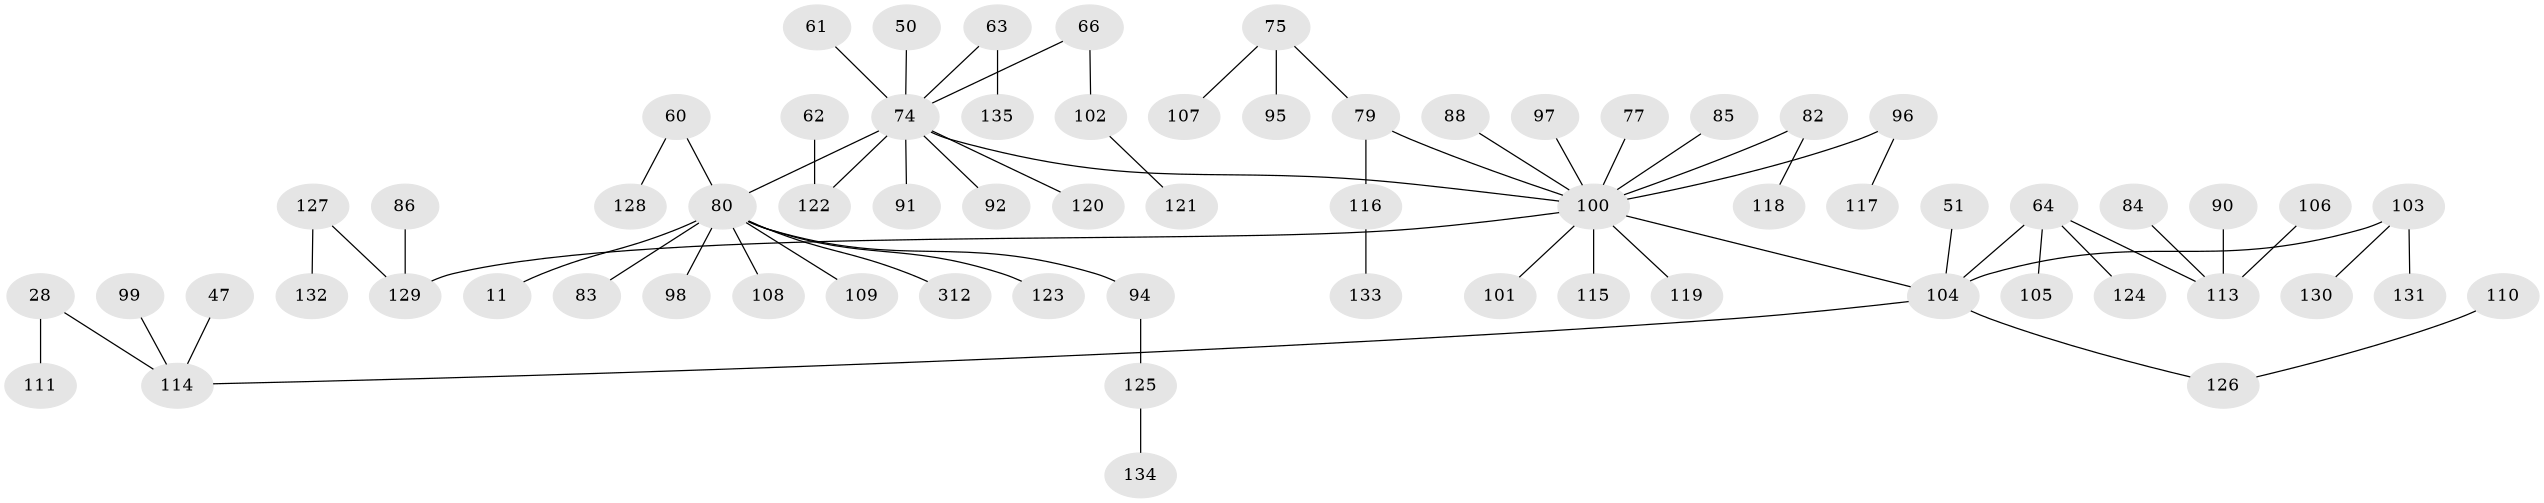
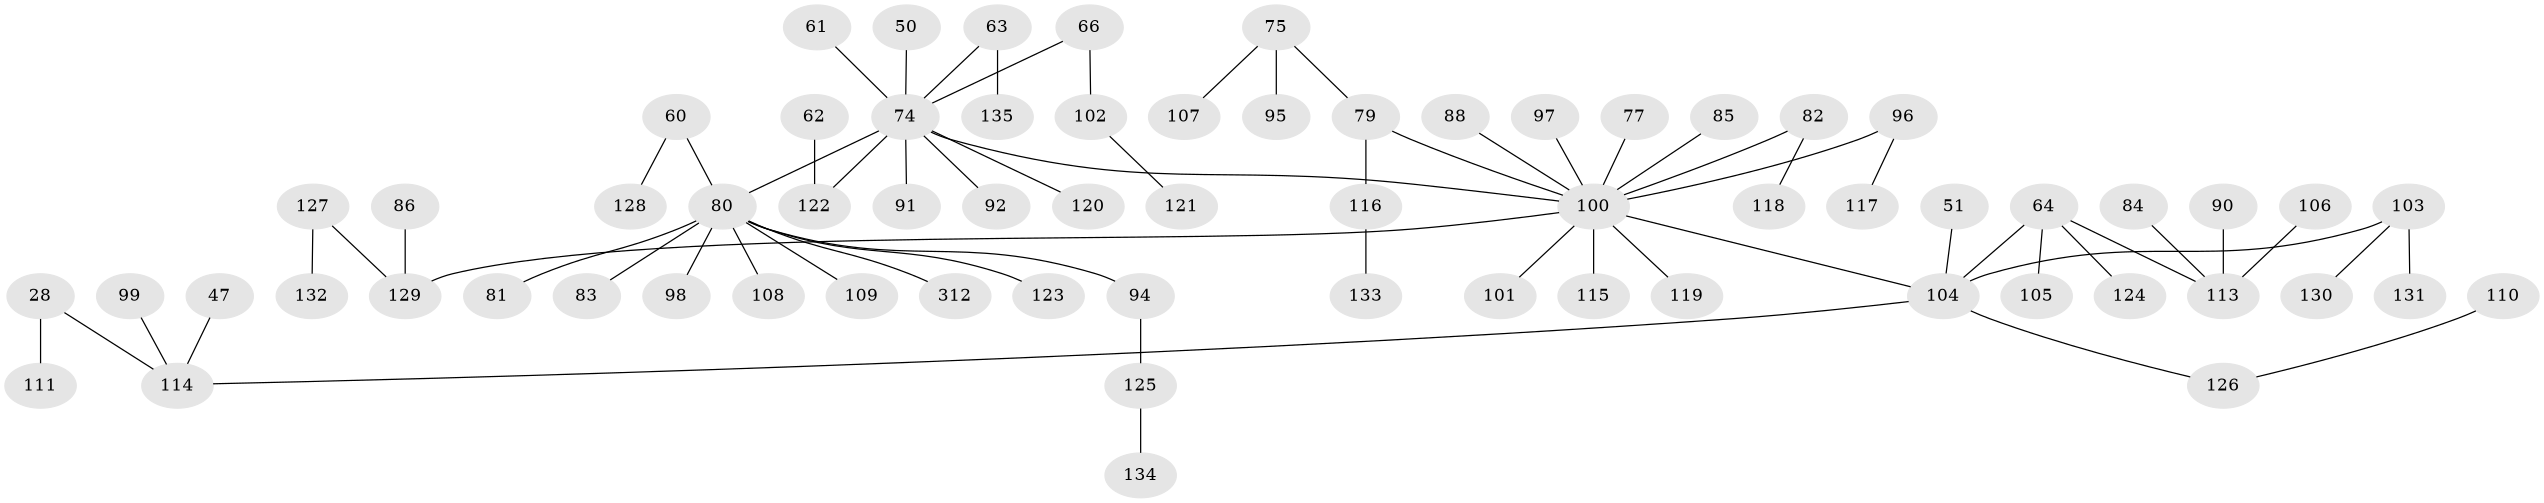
(497, 296) -> (497, 296)
